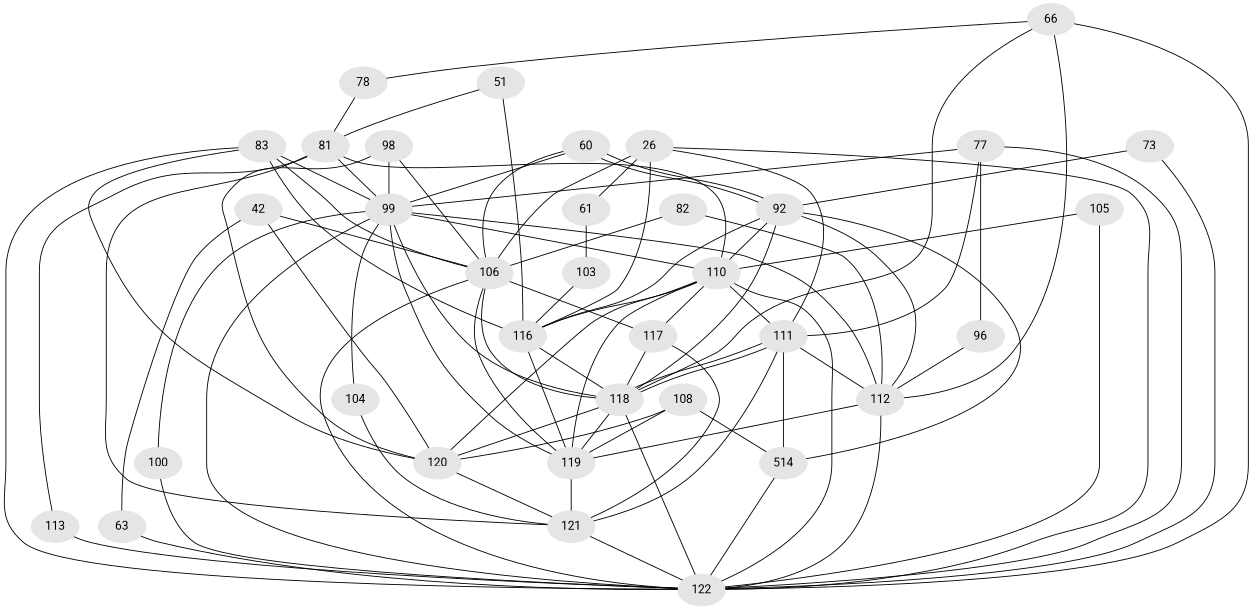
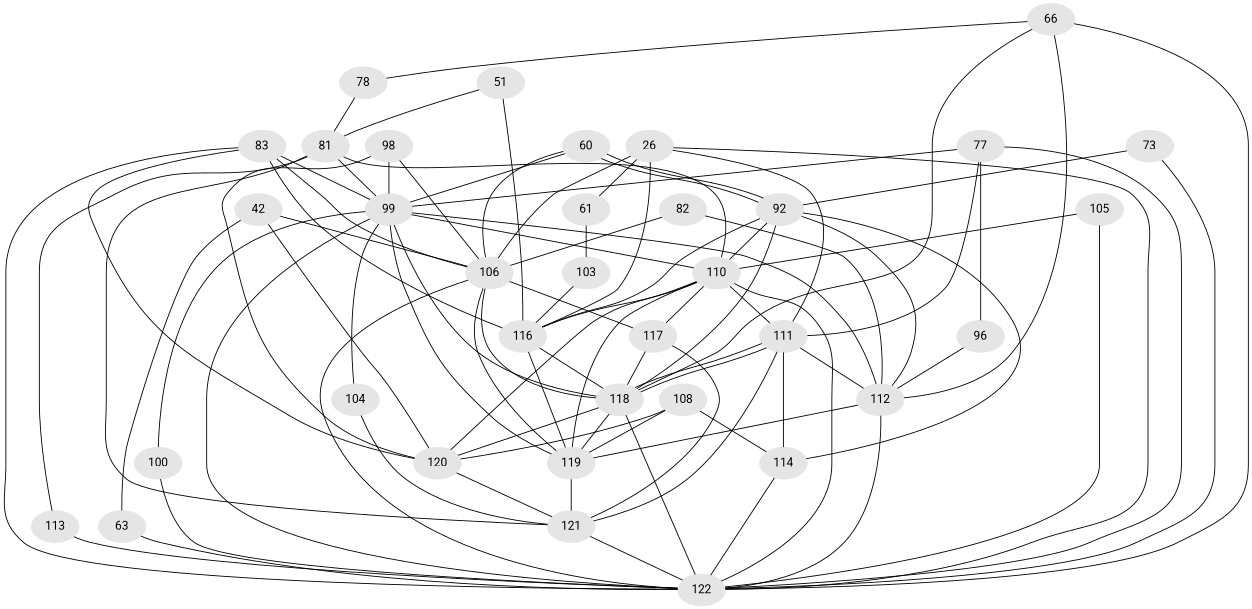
(783, 463) -> (783, 463)
